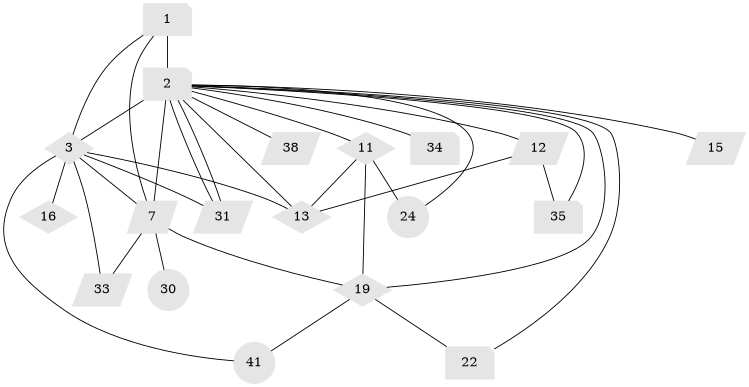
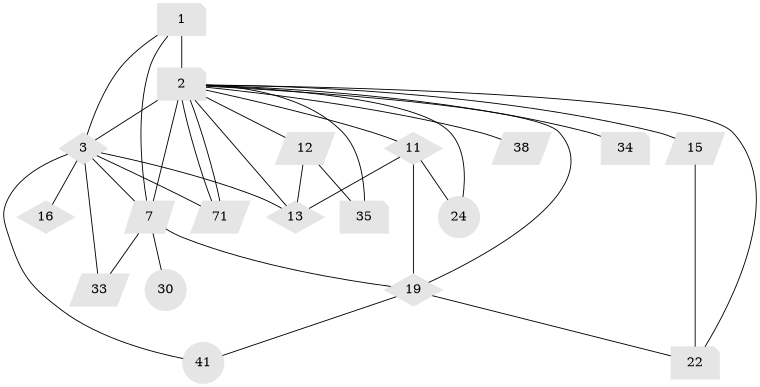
(223, 217) -> (220, 217)
none -> (695, 256)
